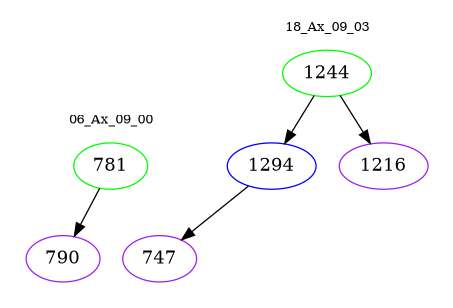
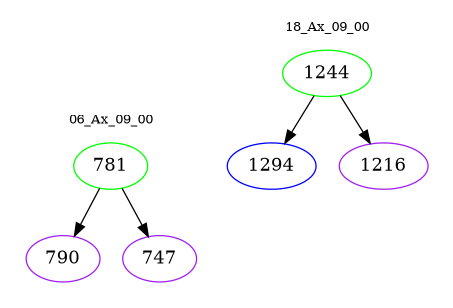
(328, 28) -> (328, 28)
(220, 209) -> (132, 207)
